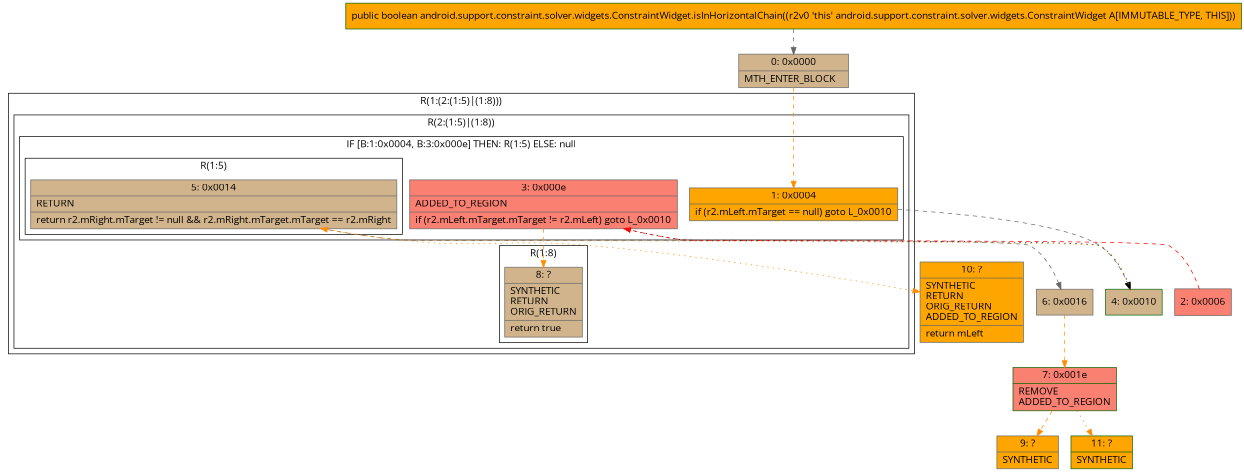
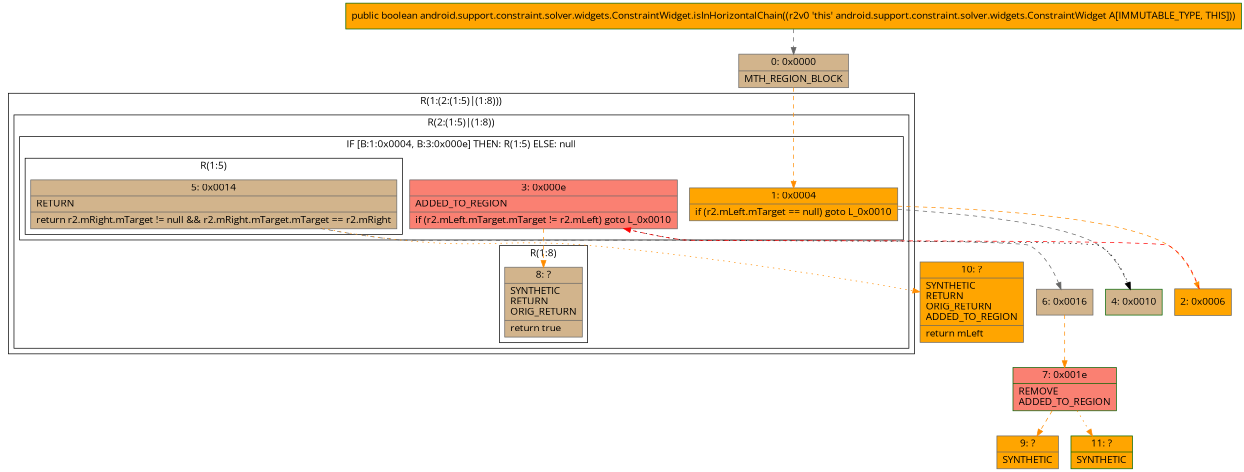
(790, 79) -> (794, 79)
none -> (1059, 217)
(741, 241) -> none
(1203, 302) -> (1203, 302)
